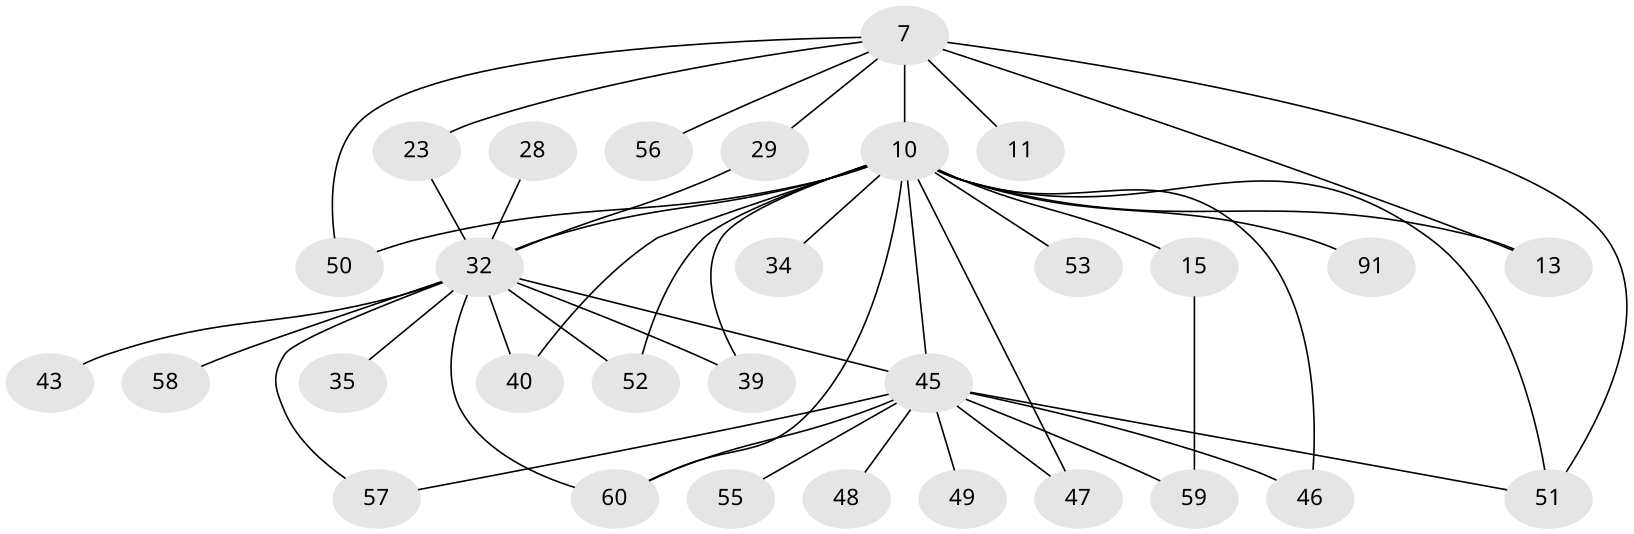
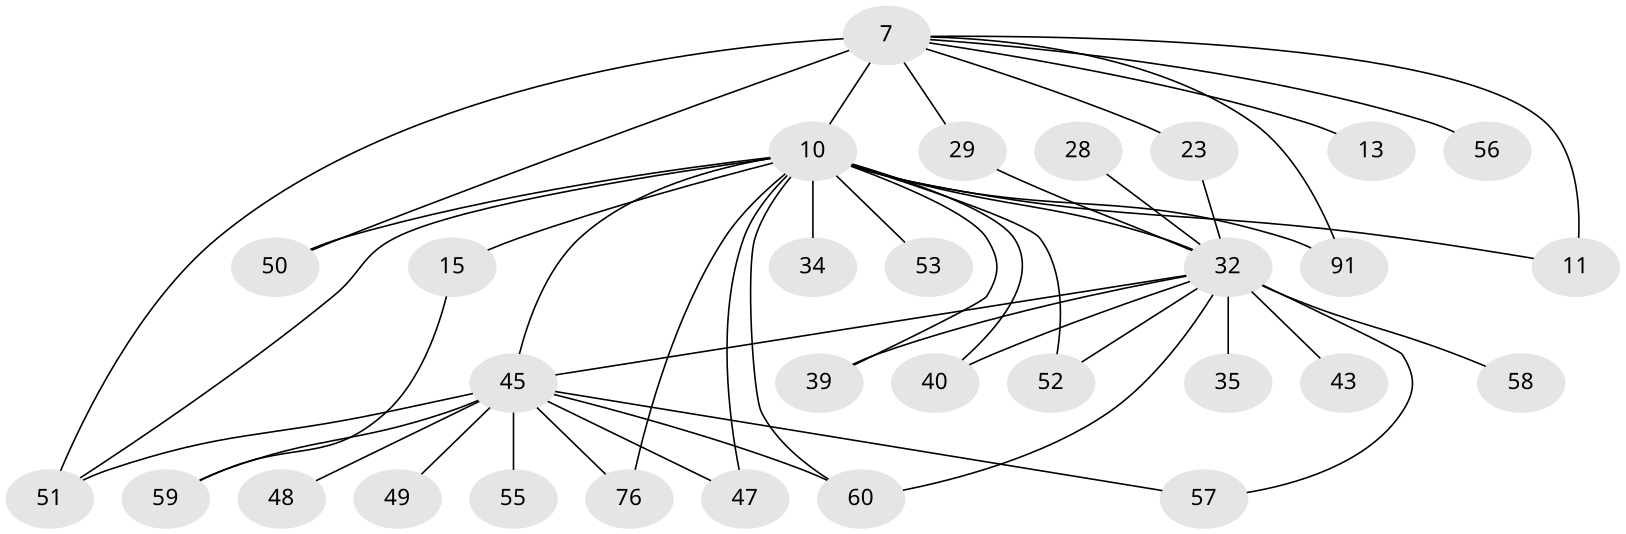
none -> (1242, 116)
(1240, 211) -> (1277, 224)
(1310, 499) -> (629, 499)
